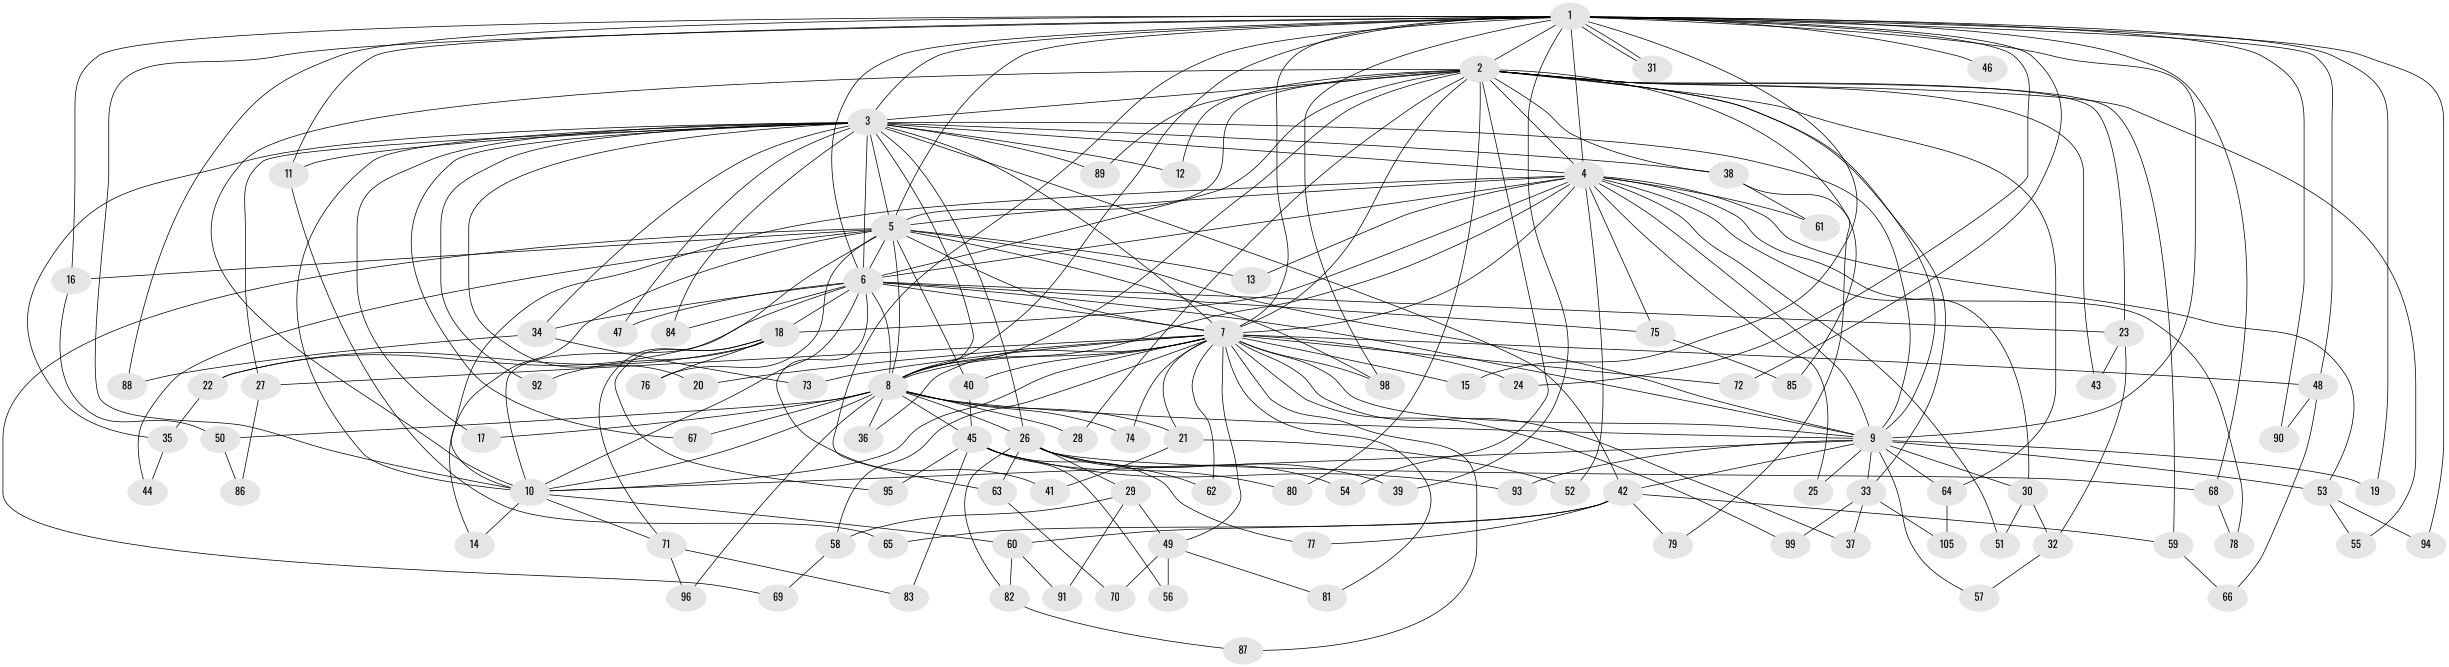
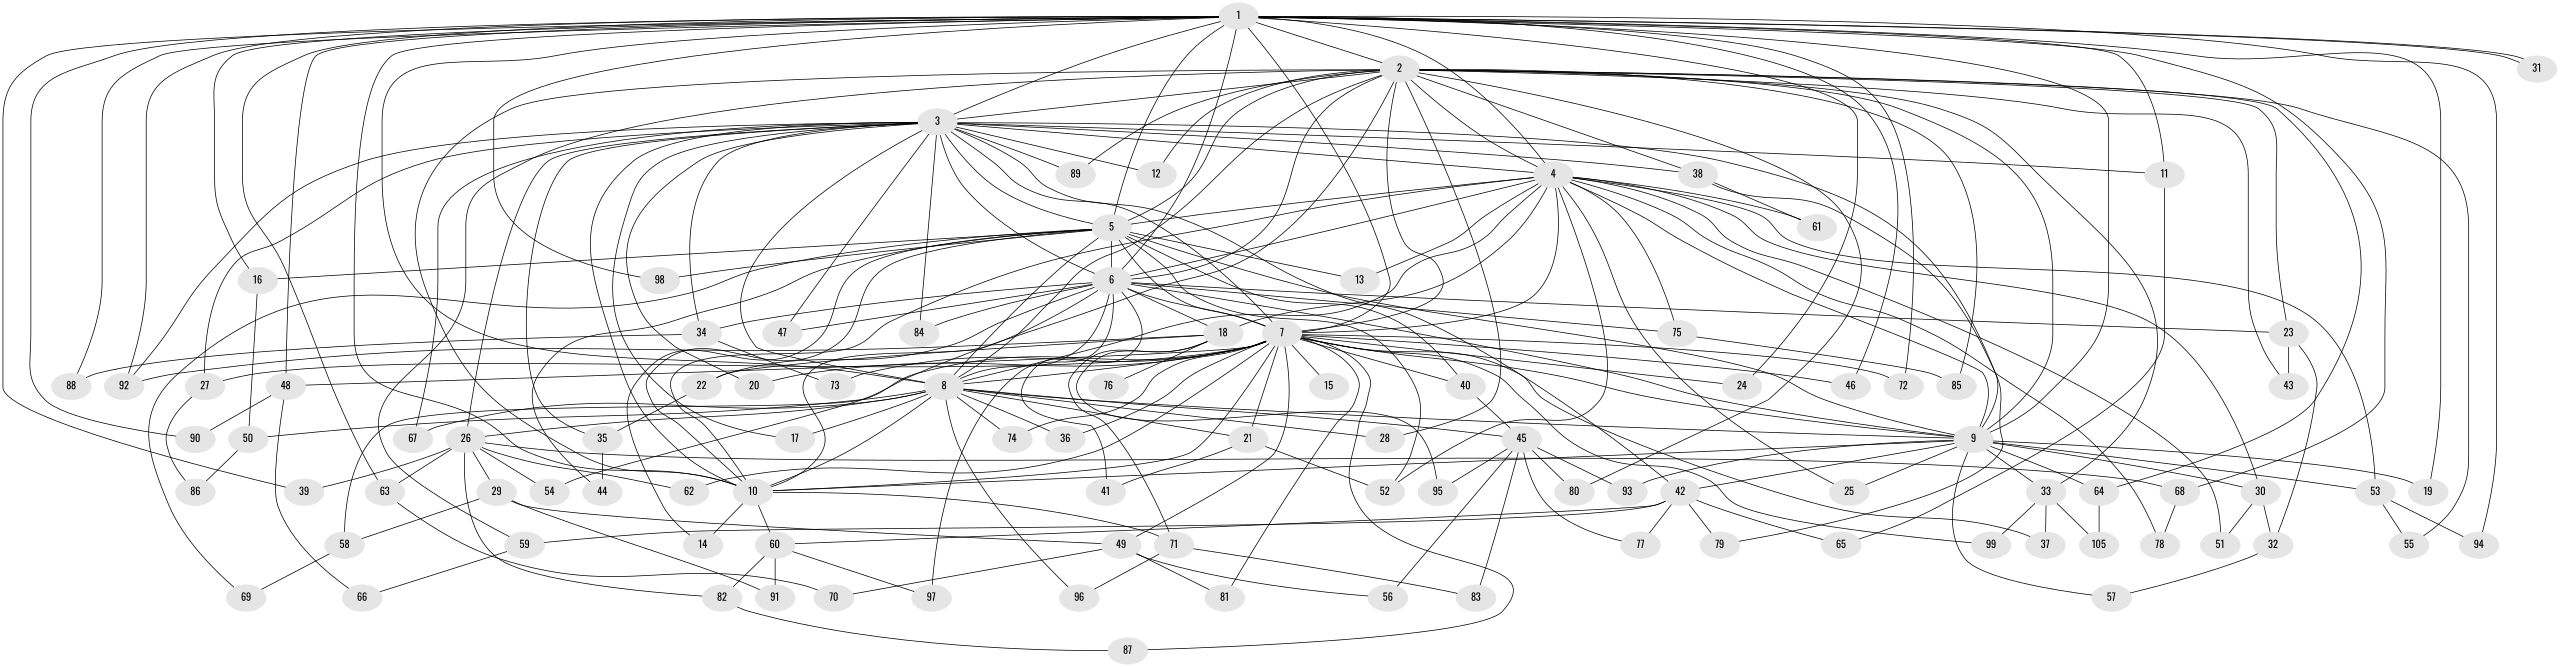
(1853, 216) -> (199, 61)
(800, 351) -> (1321, 321)
(1317, 363) -> (1567, 354)
none -> (932, 598)
